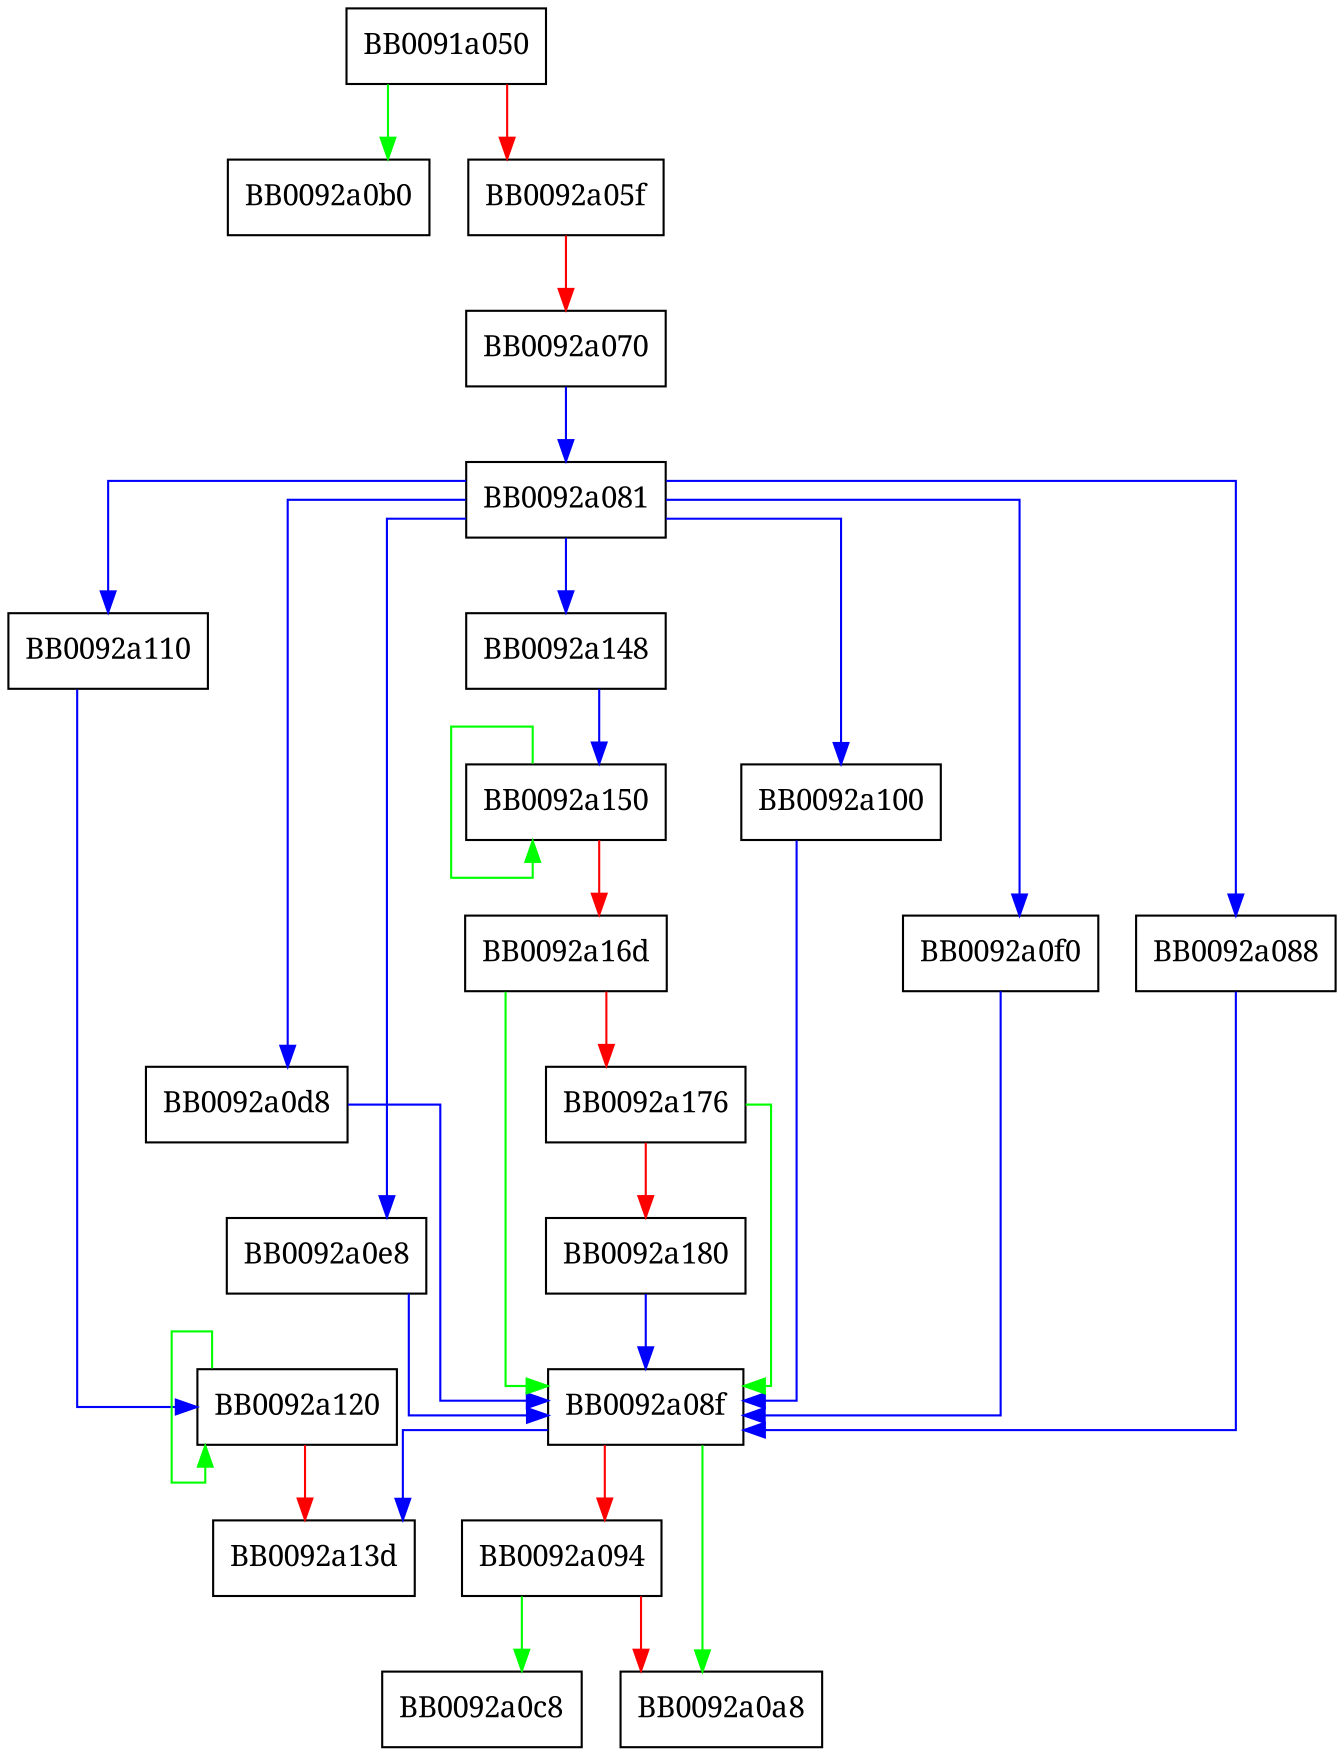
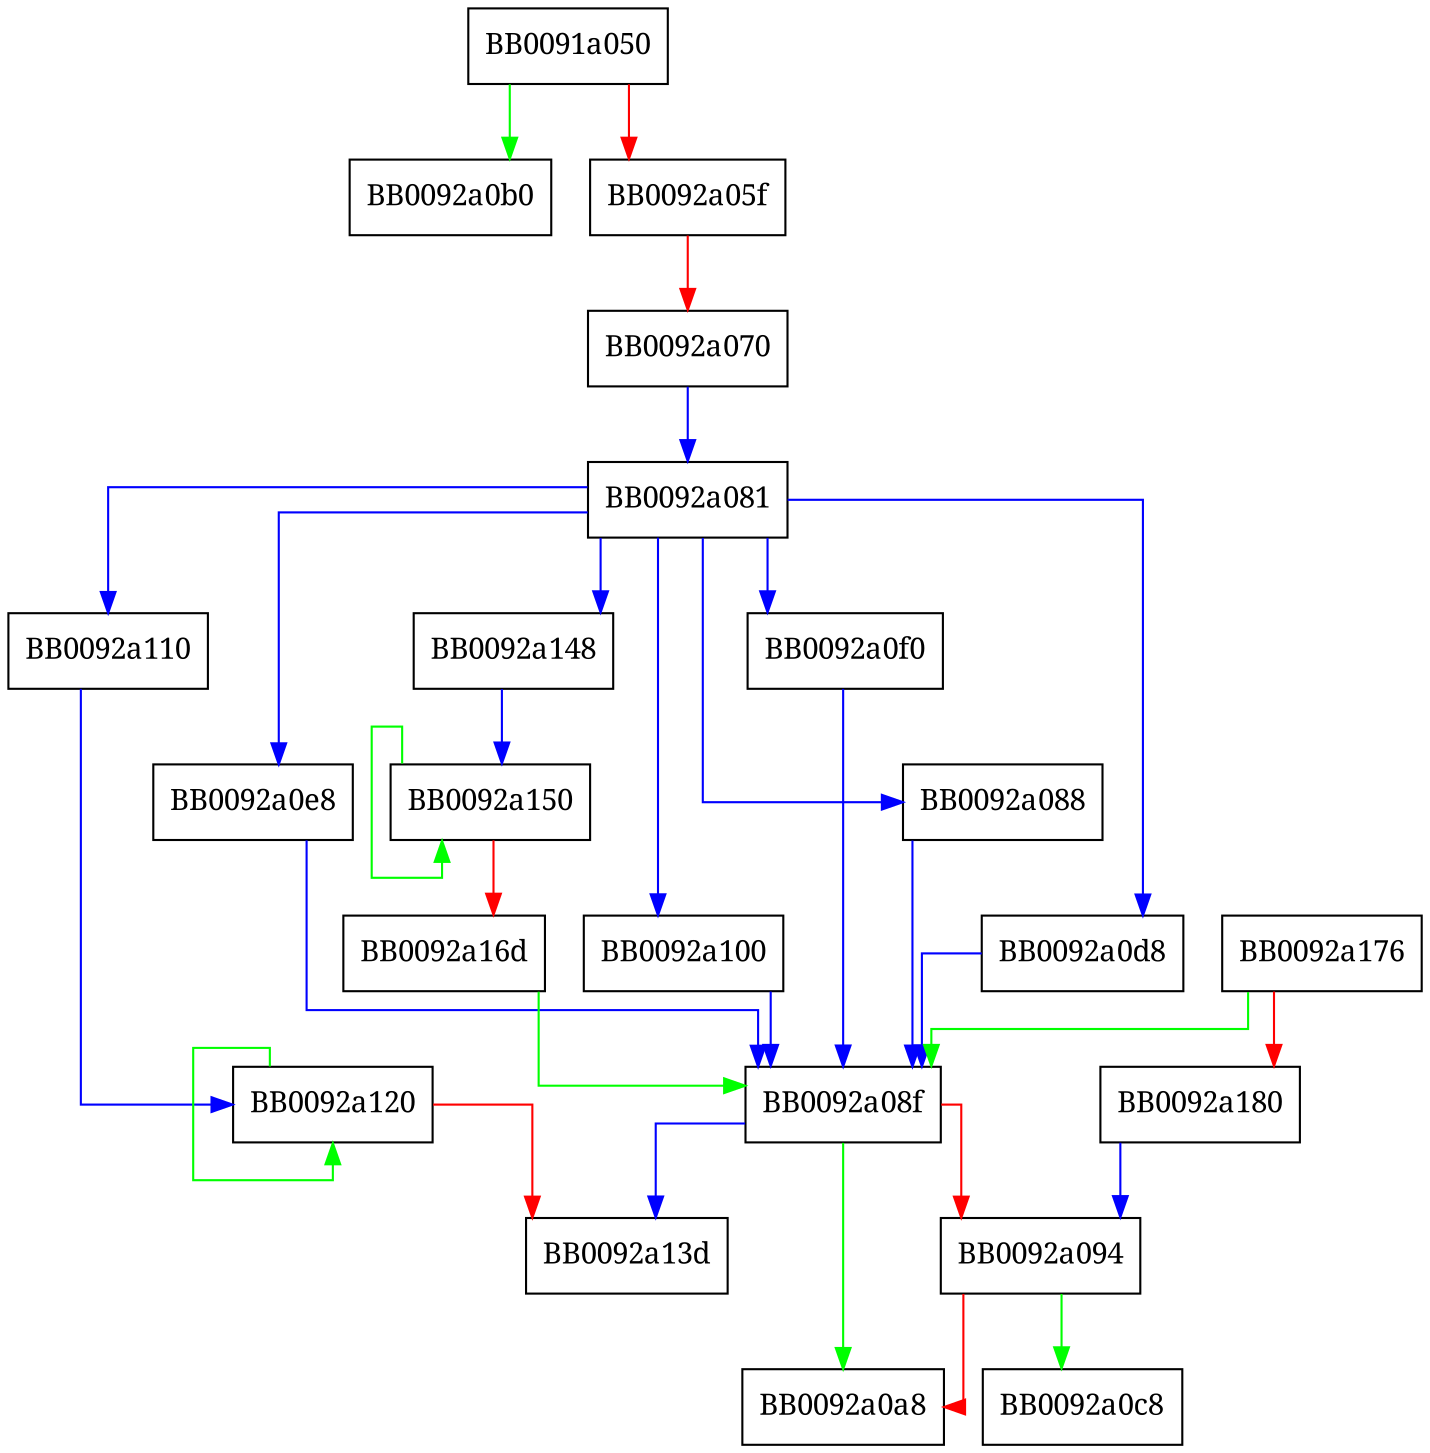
(606, 1018) -> none
(646, 1321) -> (1120, 1169)
